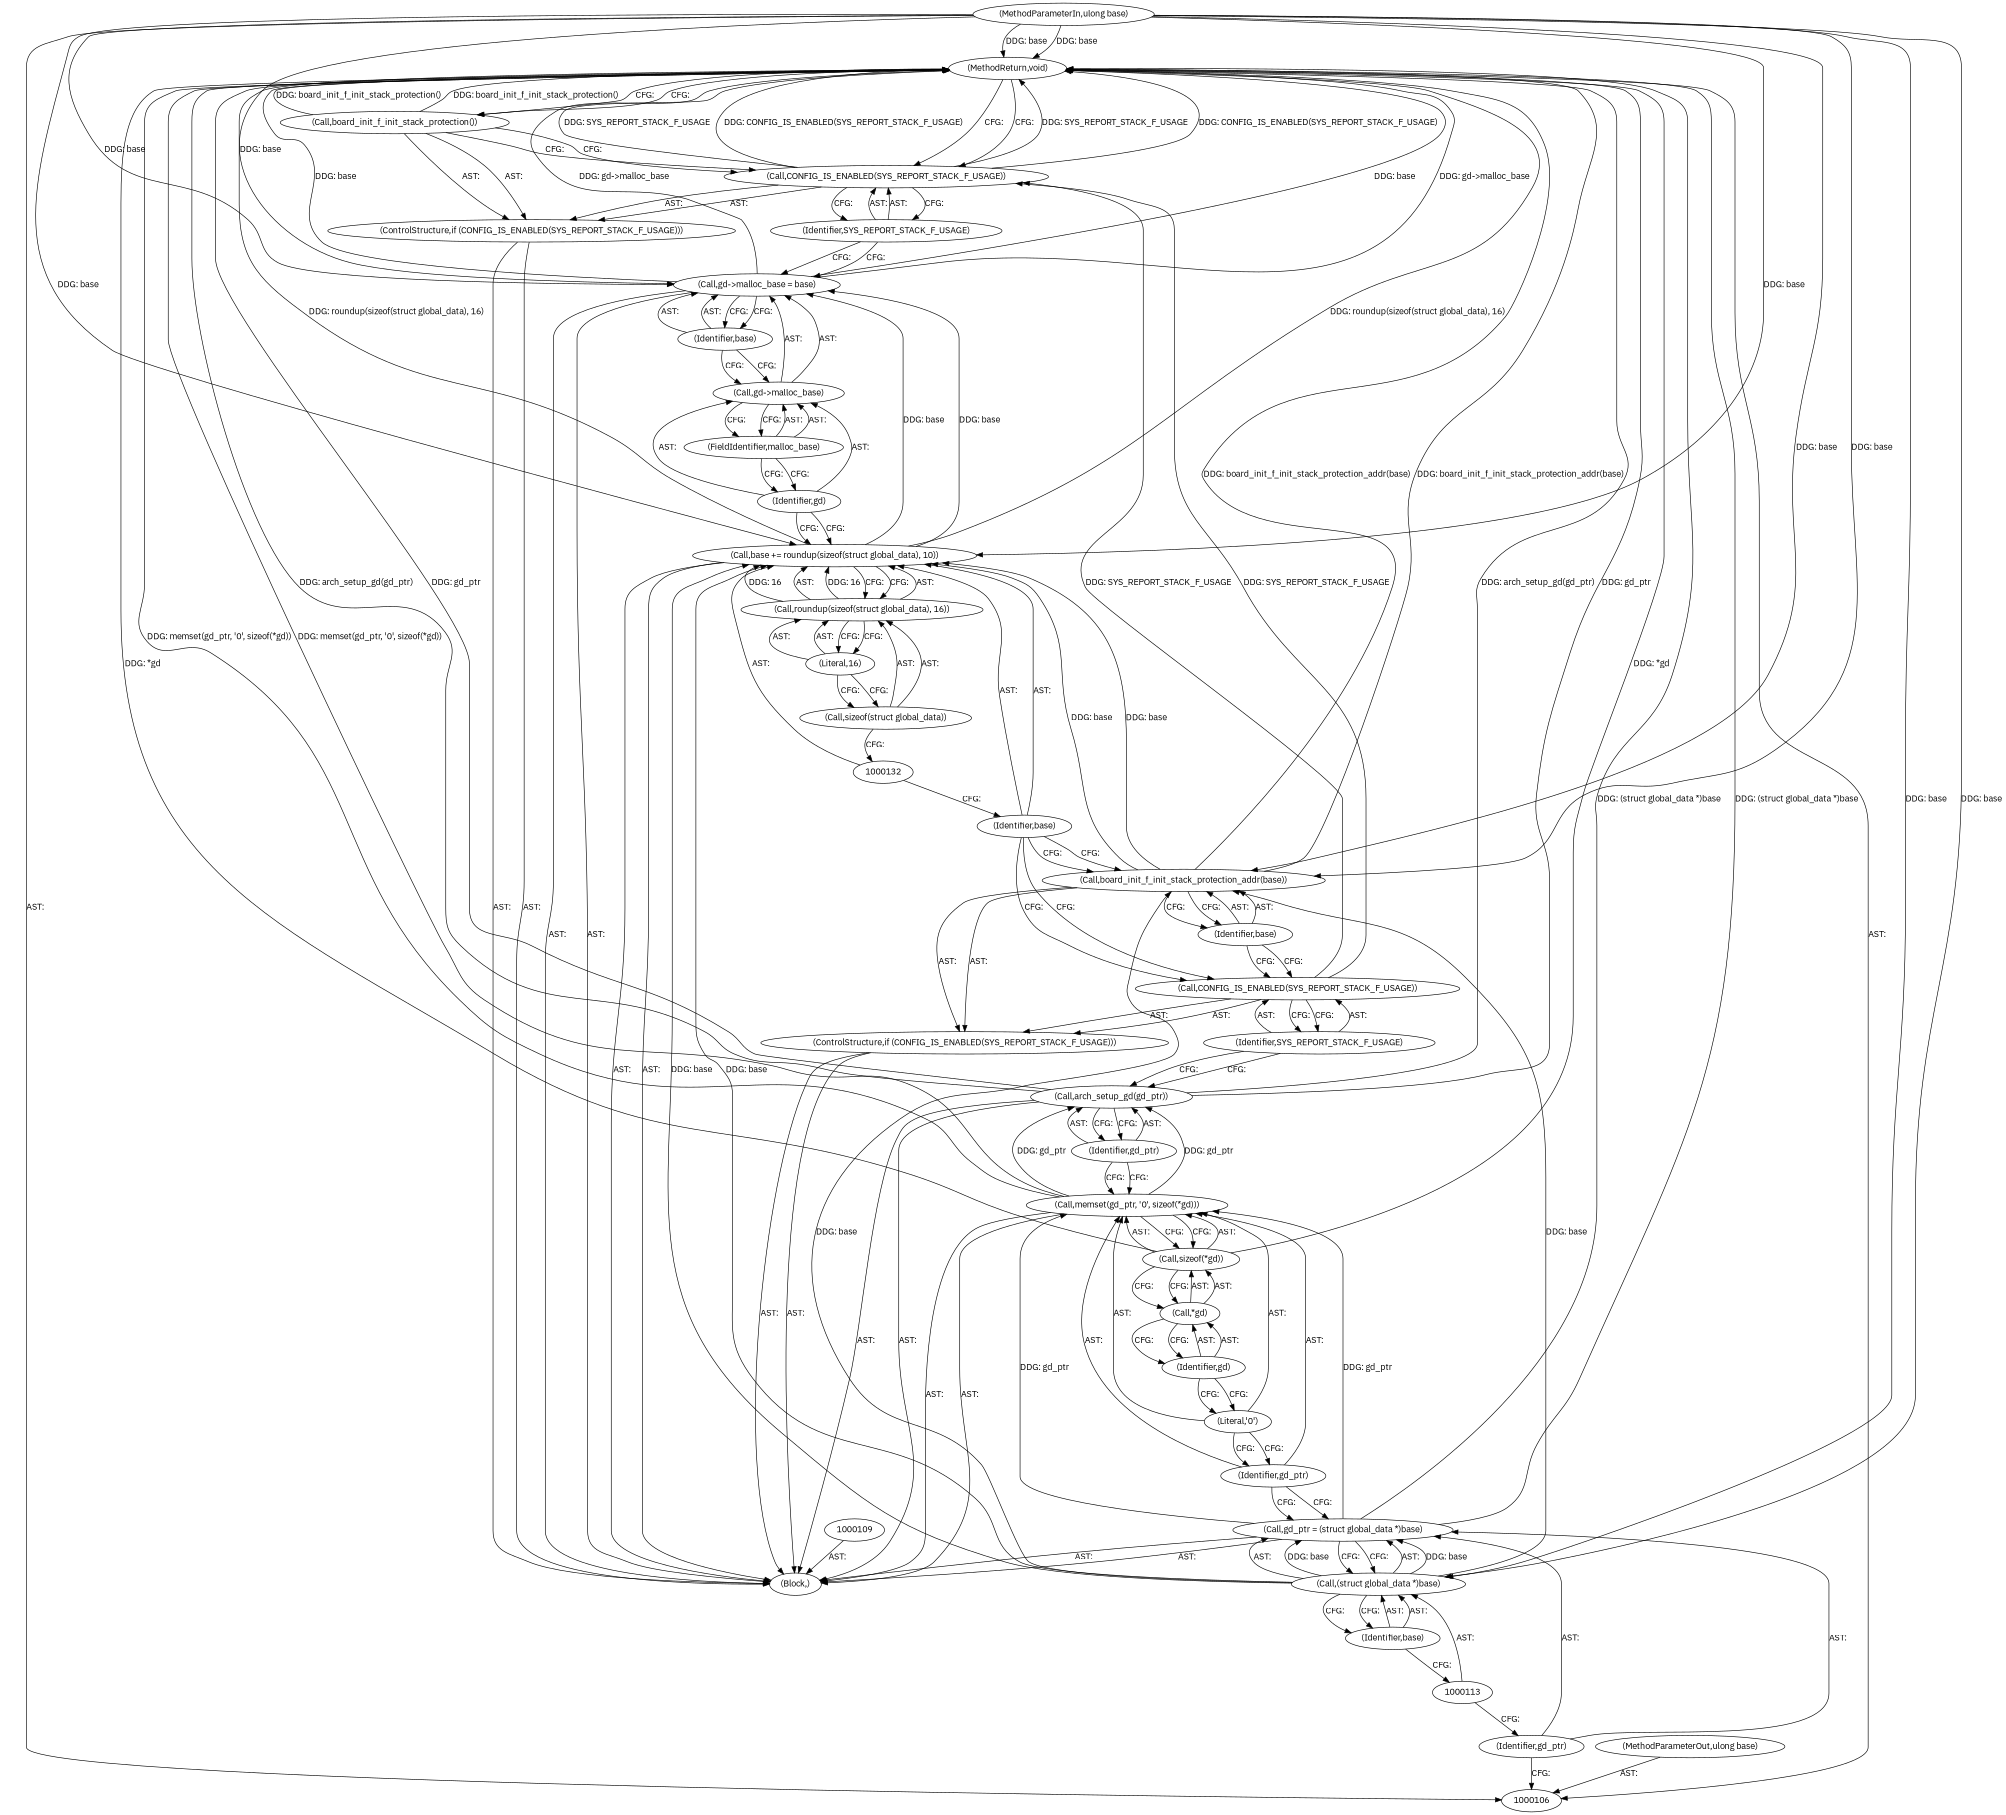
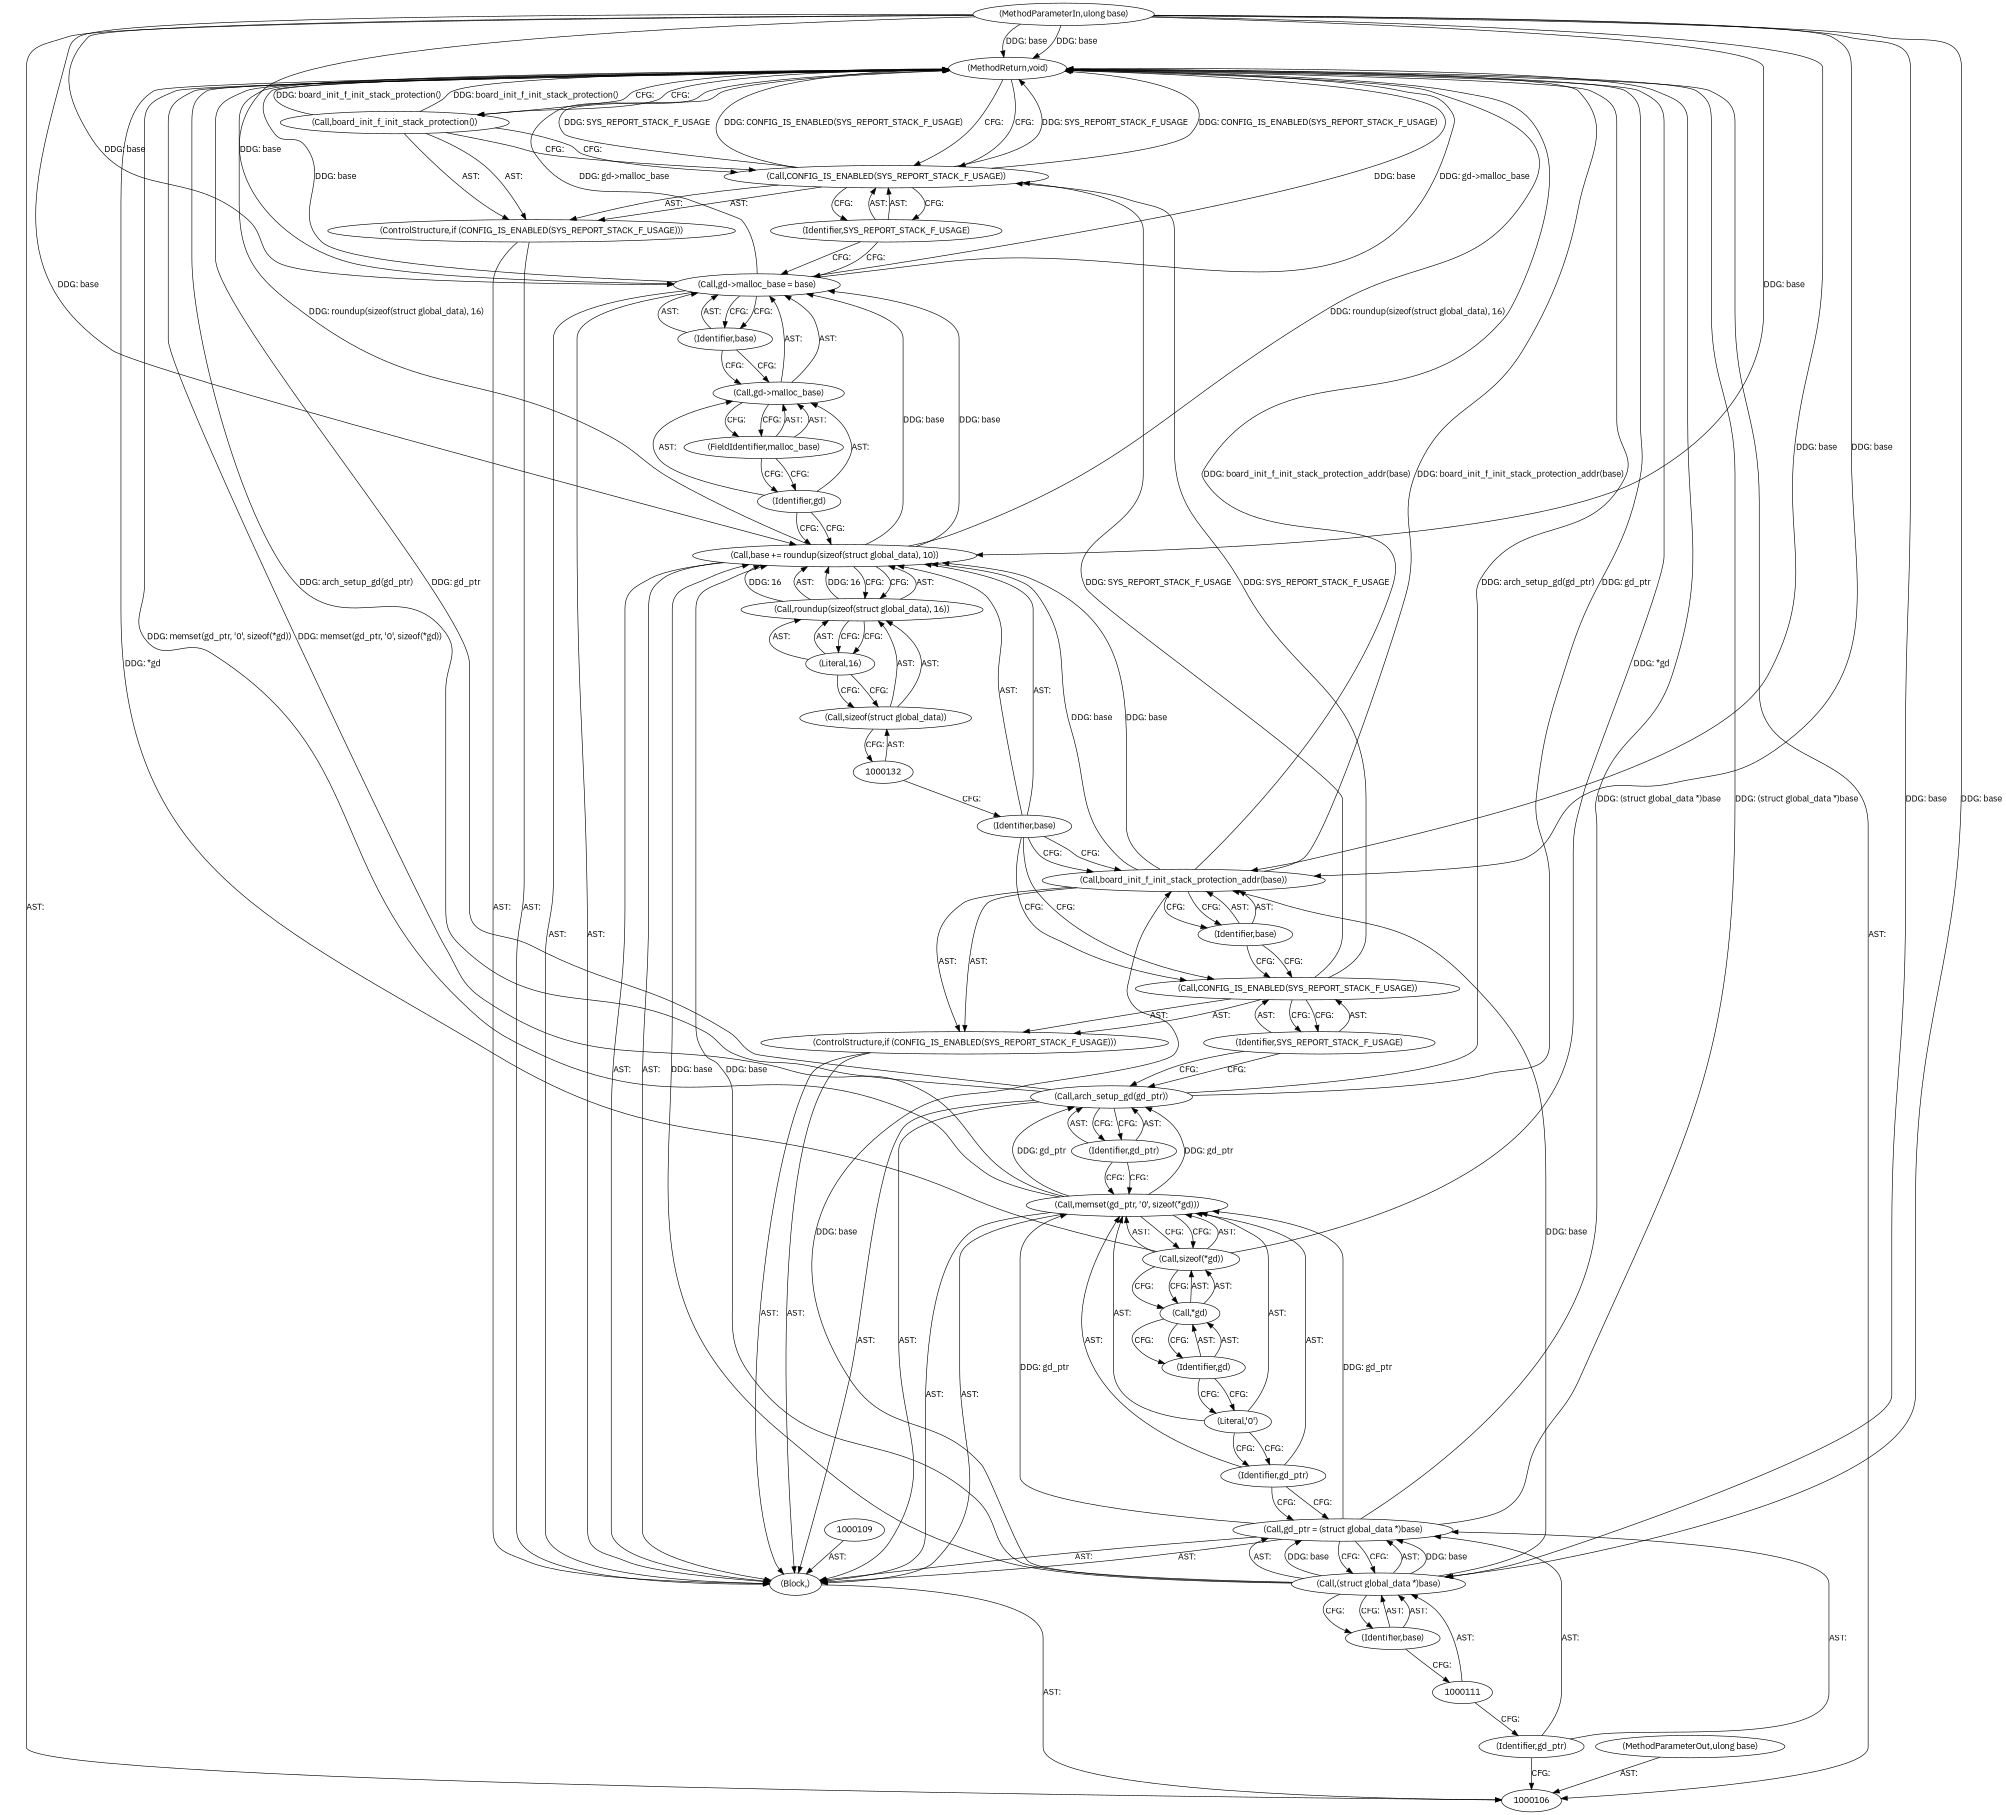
(755, 681) -> (887, 748)
(1462, 1692) -> (1462, 1692)
none -> (1092, 1773)
